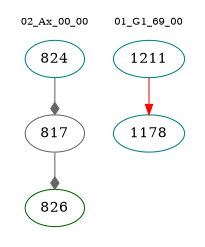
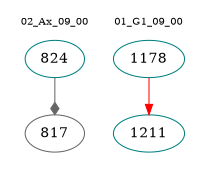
(55, 22) -> (55, 22)
(149, 22) -> (149, 22)
(149, 91) -> (149, 91)
(55, 208) -> none
